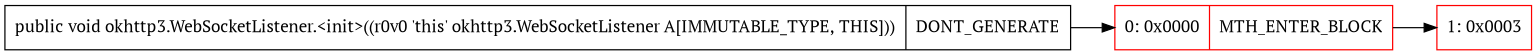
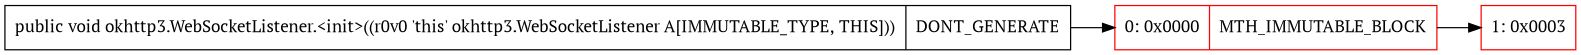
(1301, 27) -> (1323, 27)
